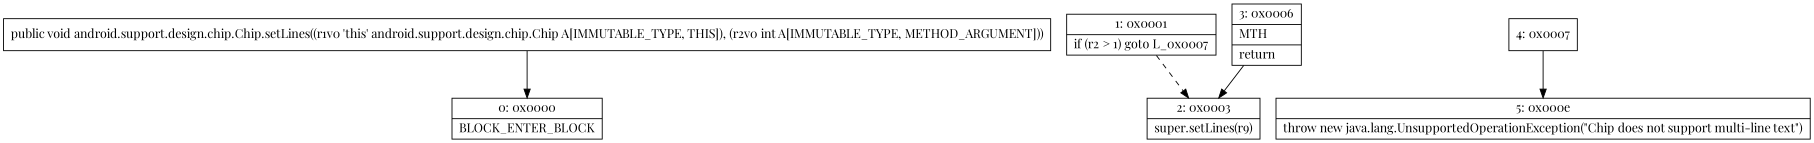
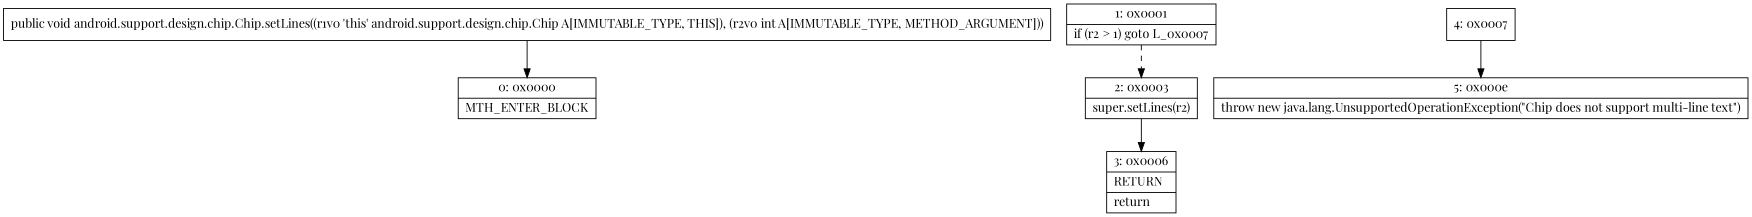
(1253, 34) -> (1138, 182)
(1234, 78) -> (1141, 131)
(527, 128) -> (527, 108)
(1204, 128) -> (1141, 108)
